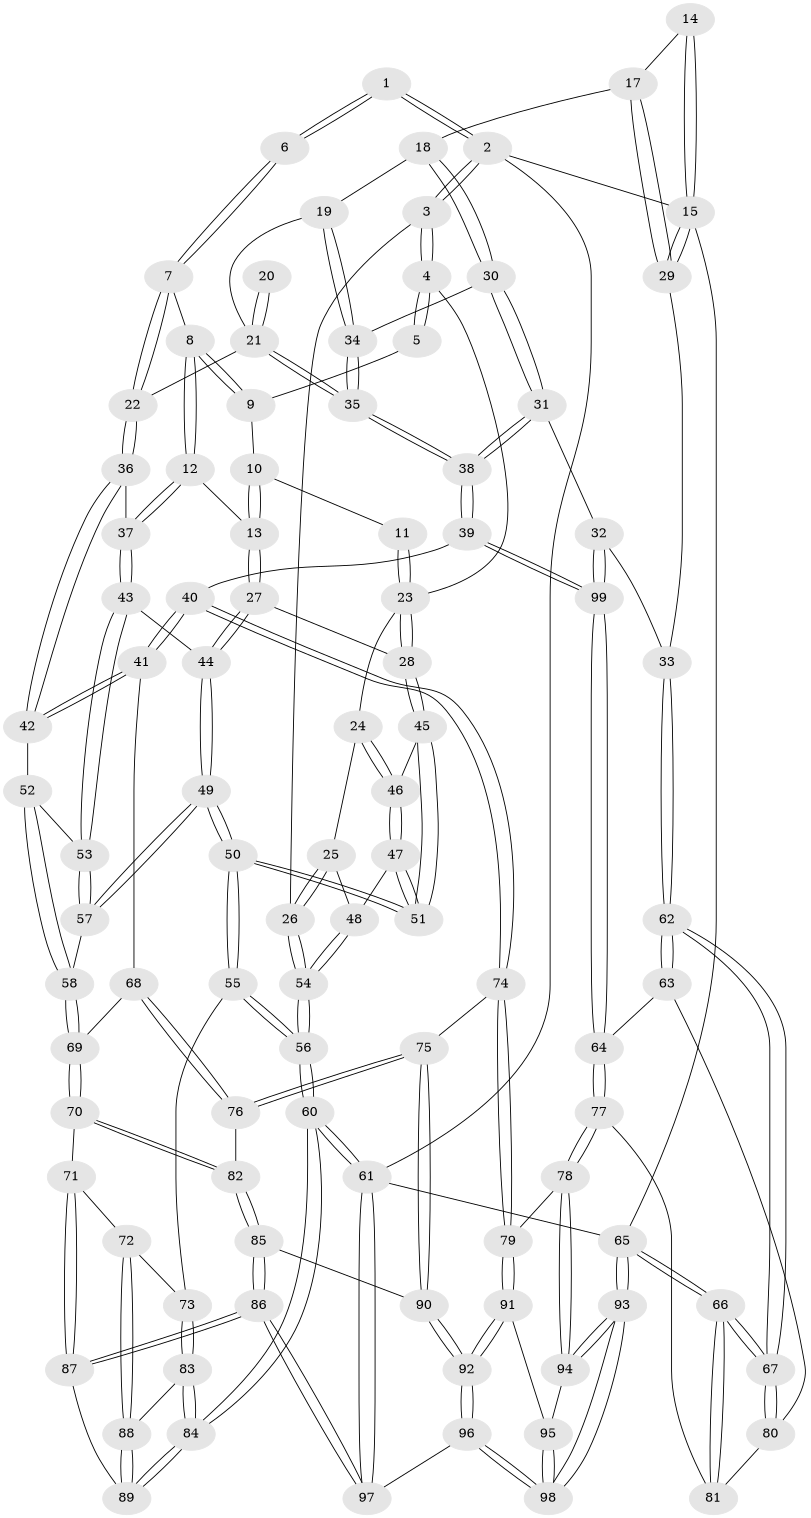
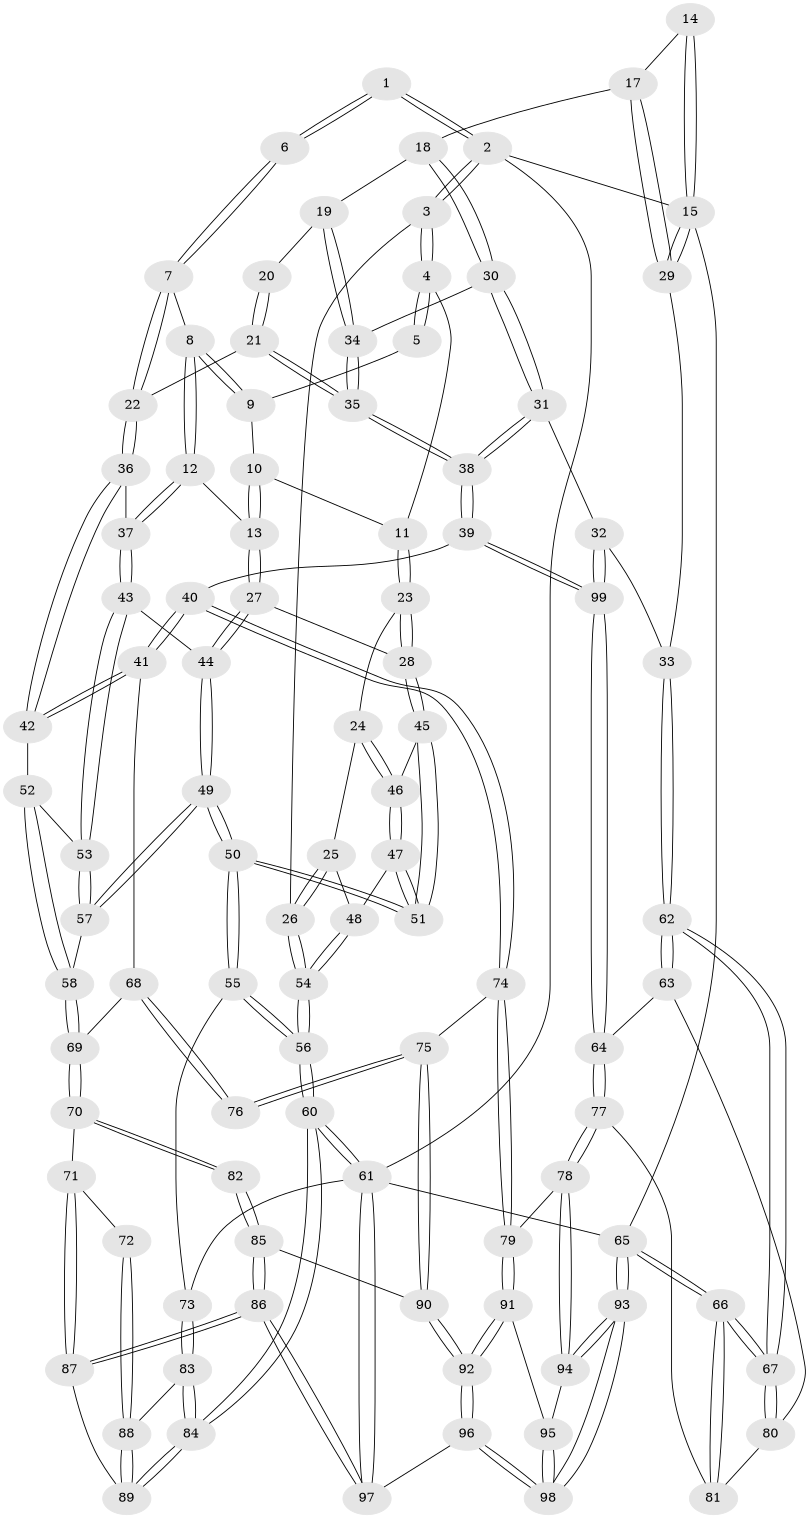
(238, 256) -> (296, 245)
(503, 457) -> (441, 406)
(236, 1145) -> none
(157, 1274) -> (248, 1211)
